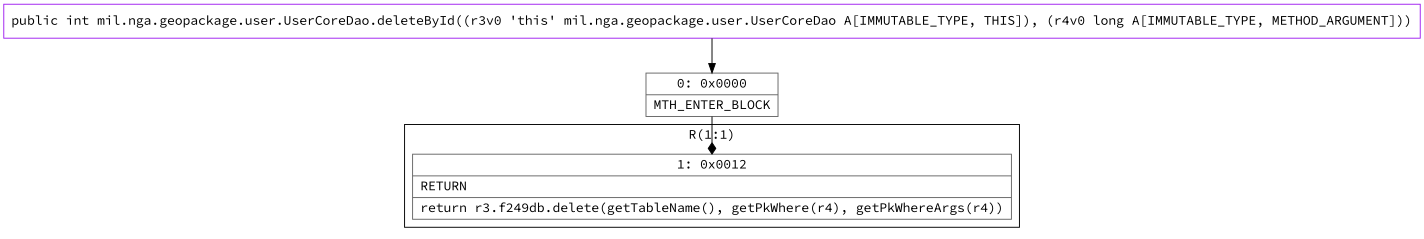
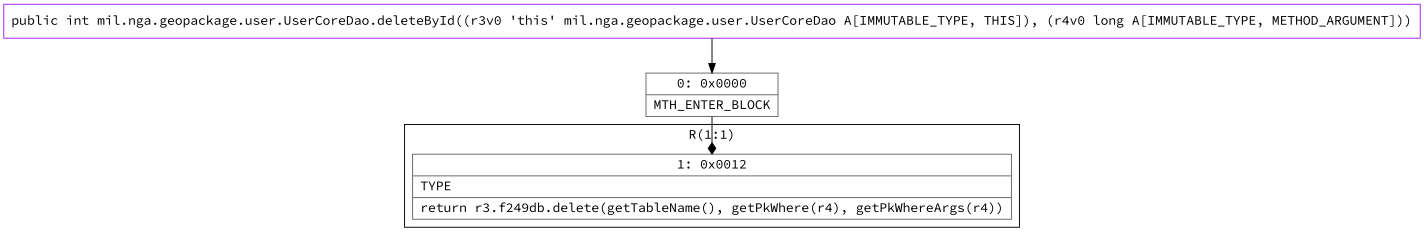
(444, 186) -> (436, 186)
